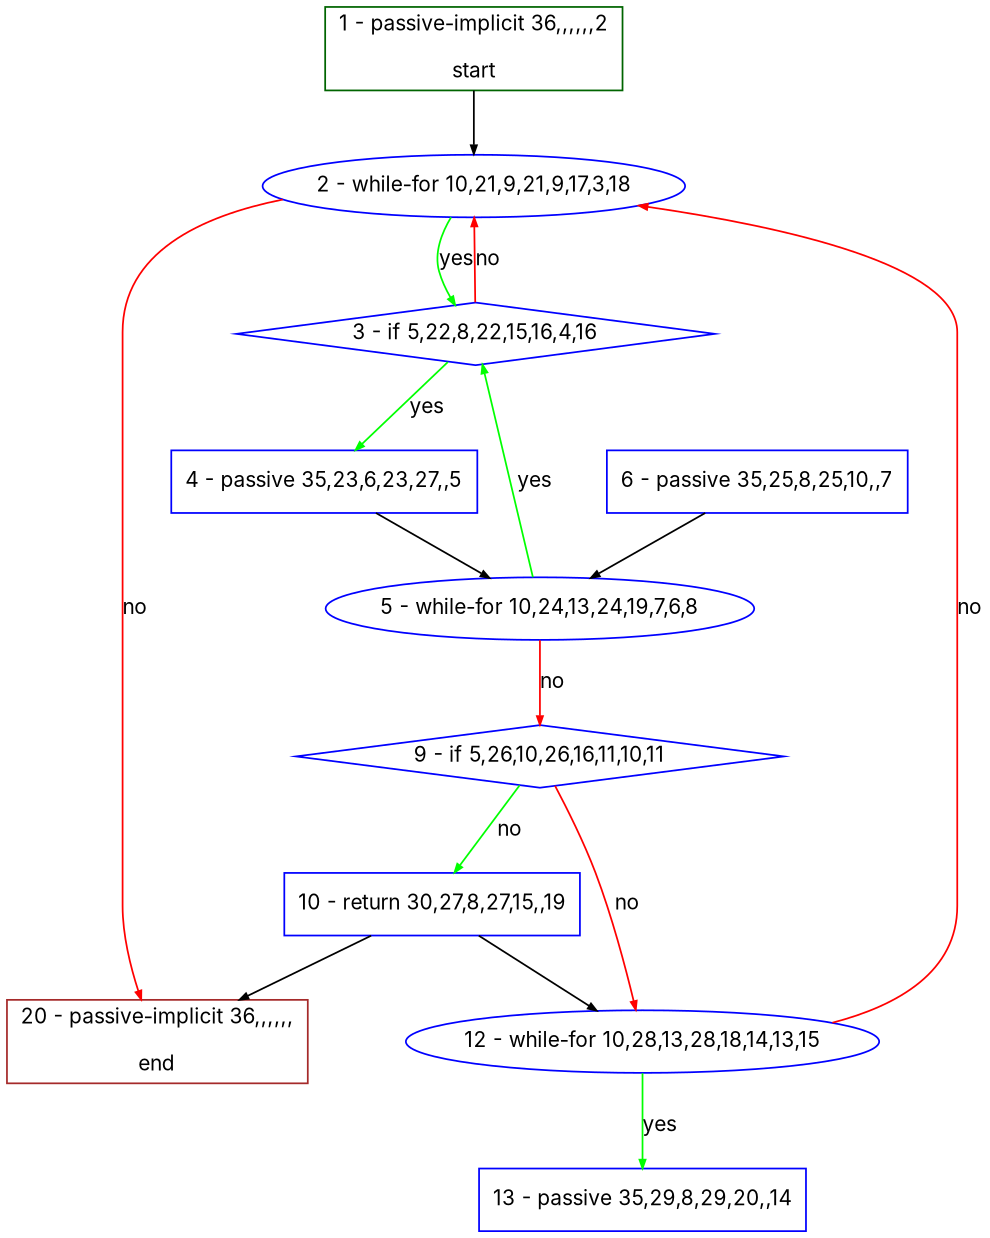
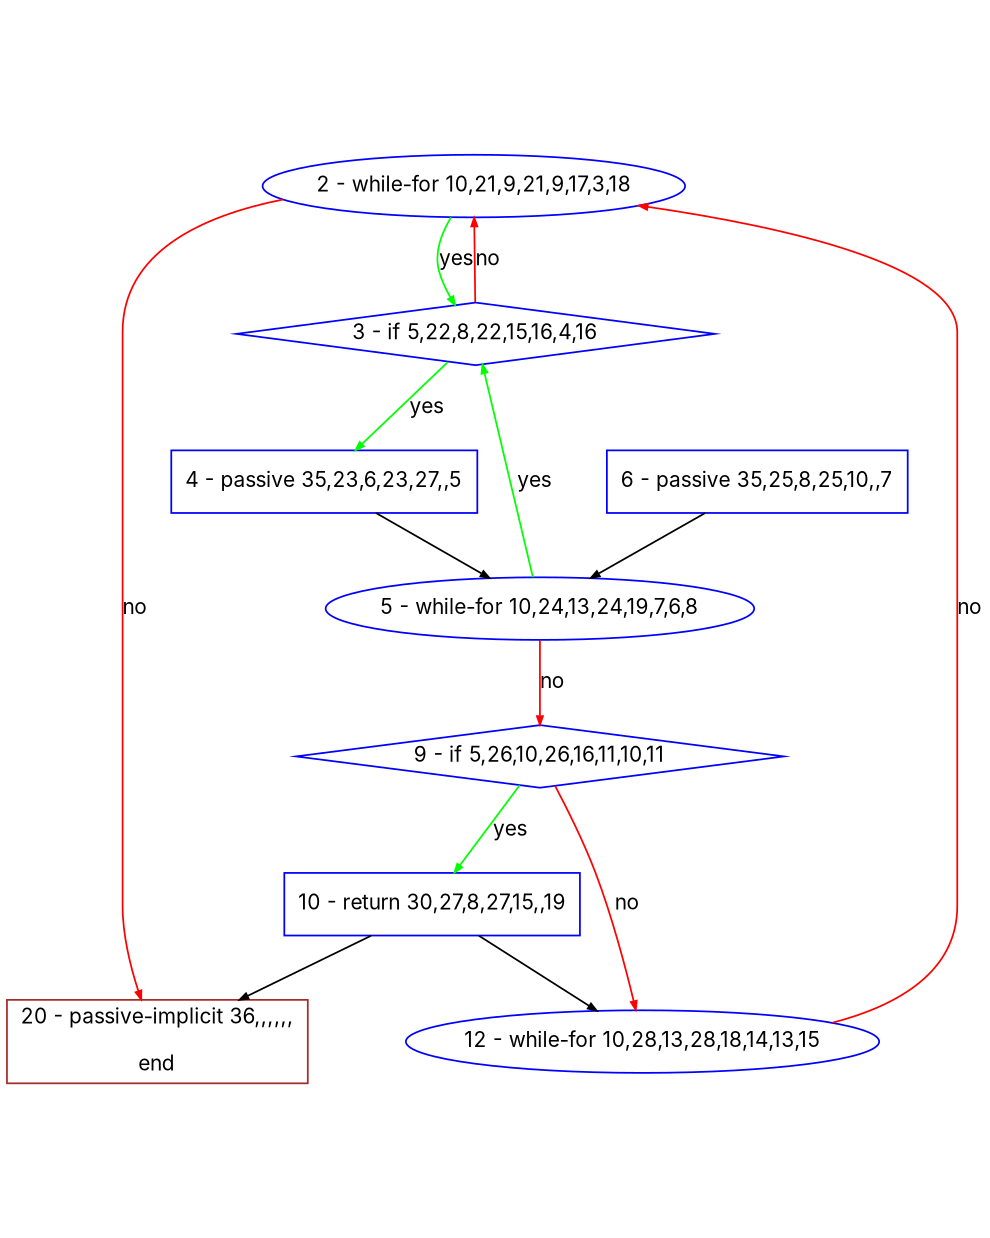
(474, 49) -> none
(510, 830) -> (510, 830)
(643, 1200) -> none
